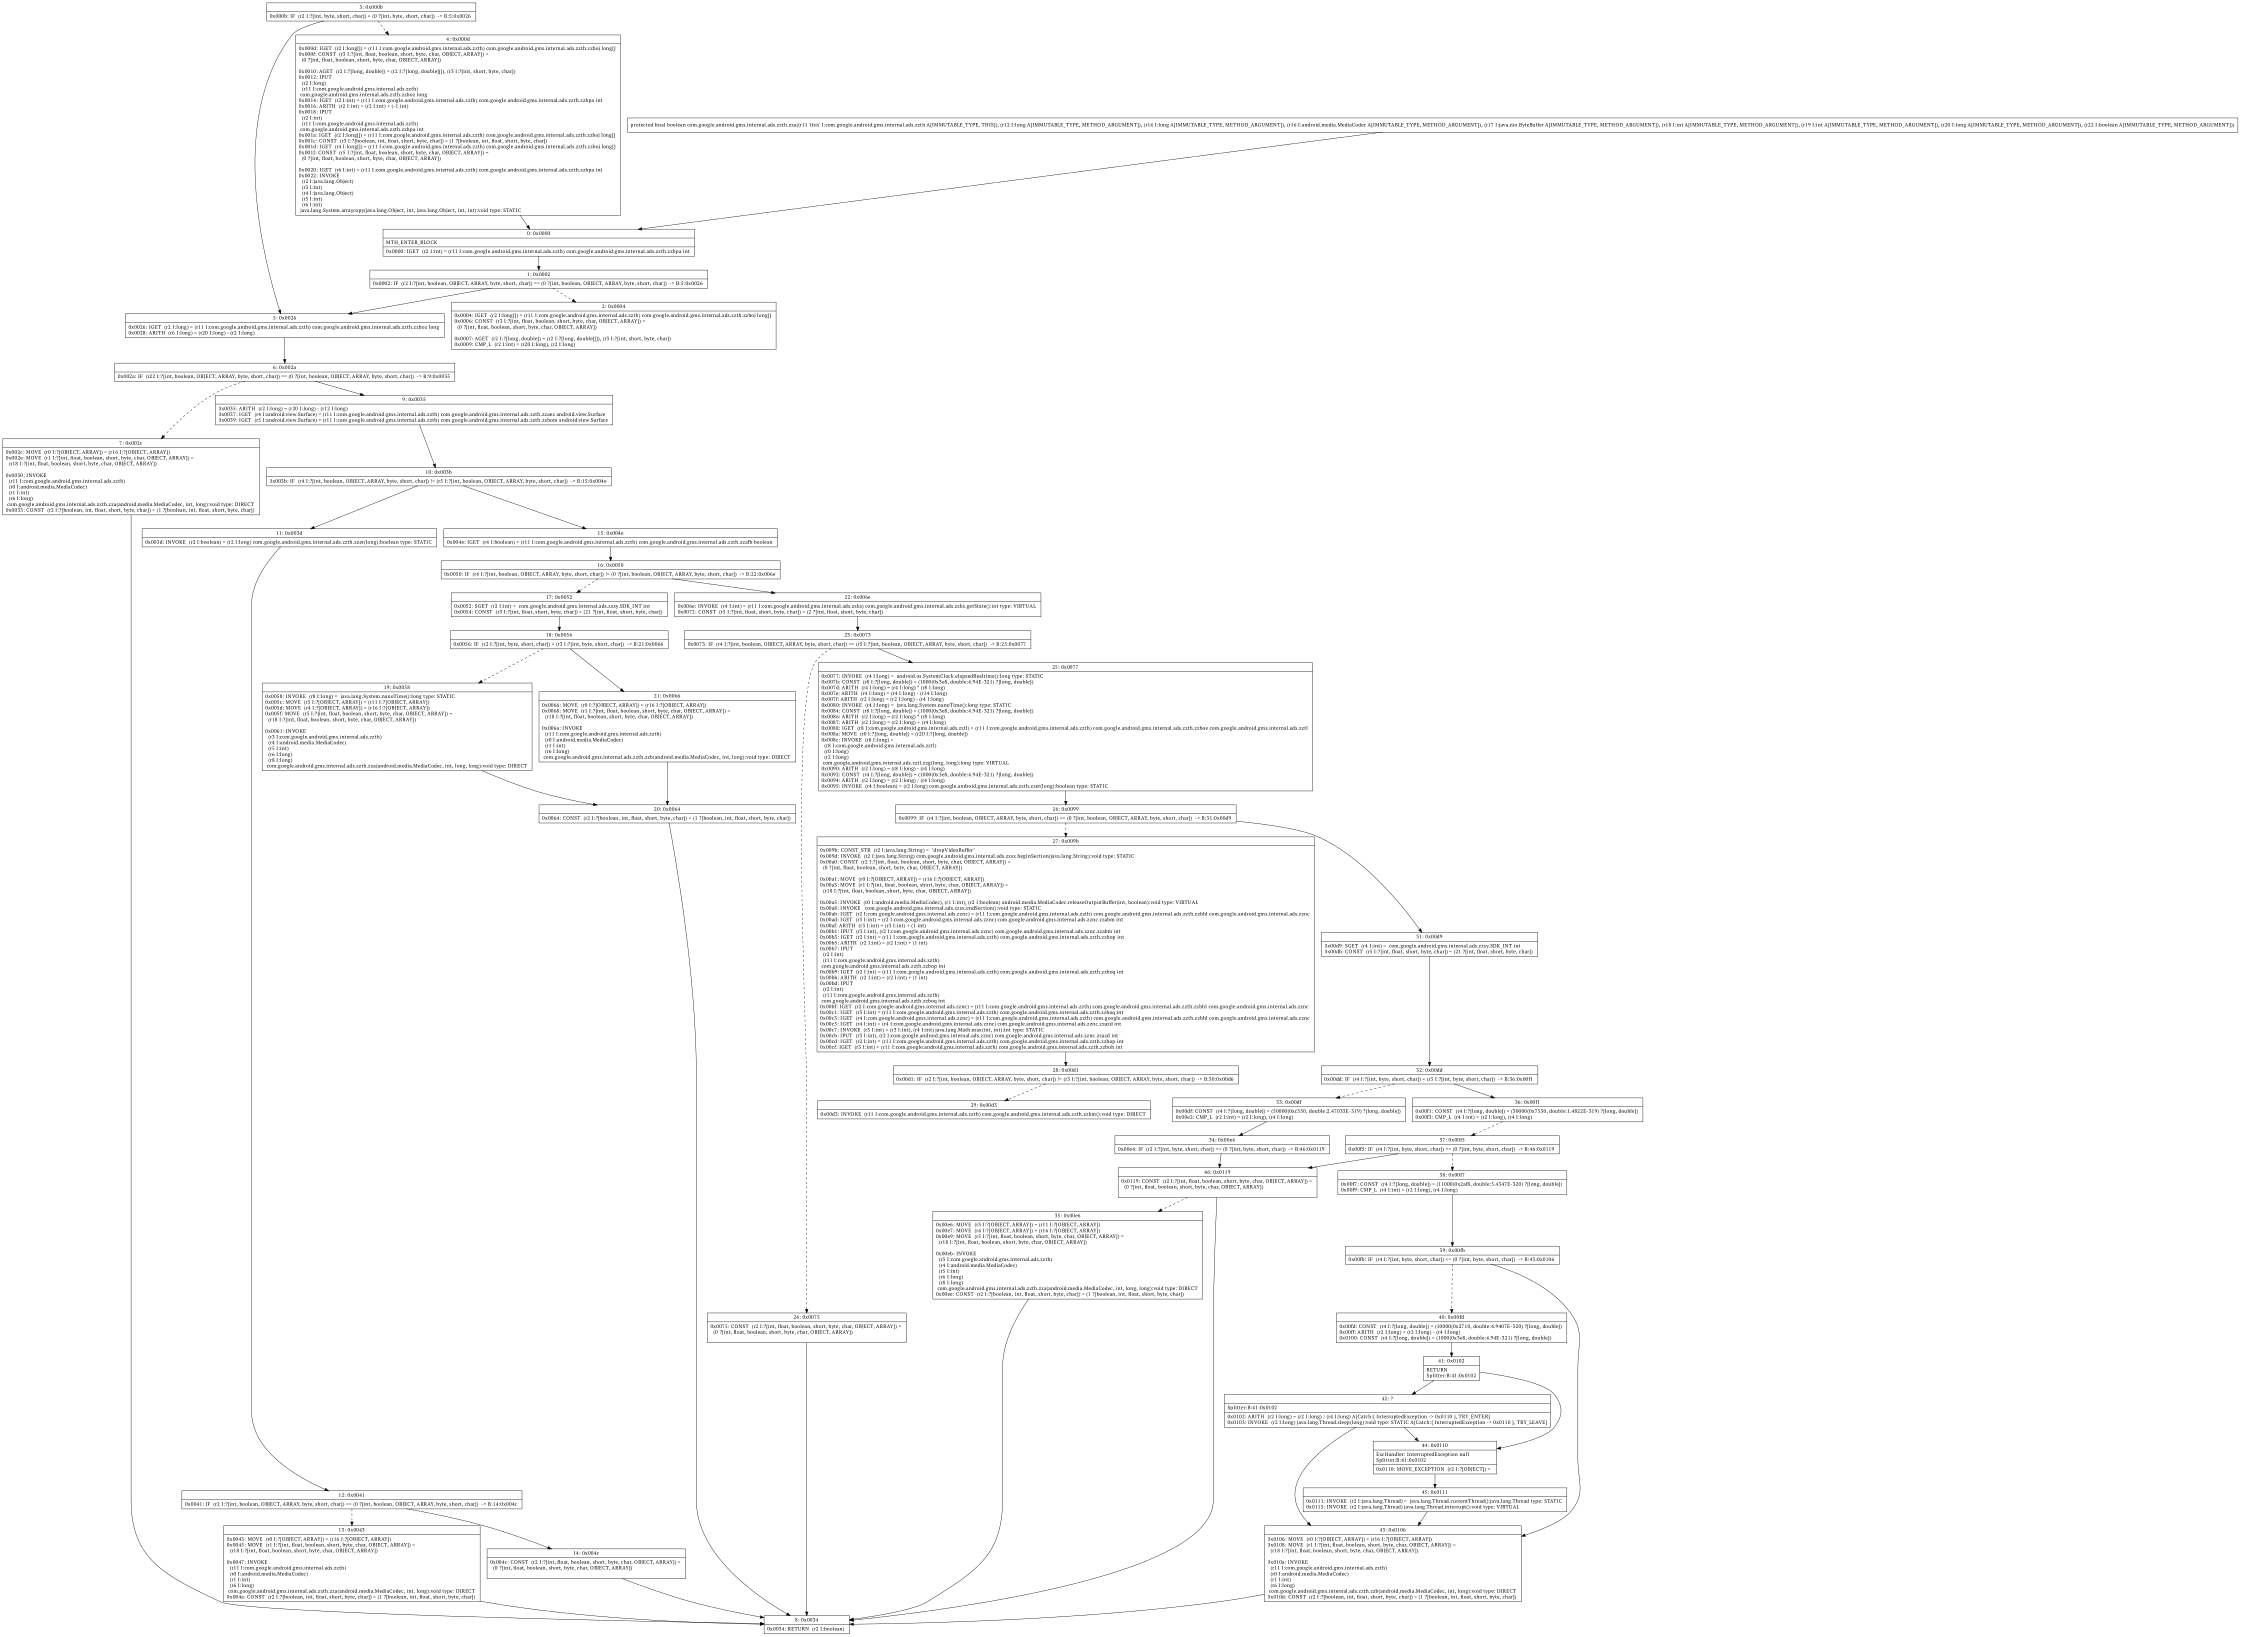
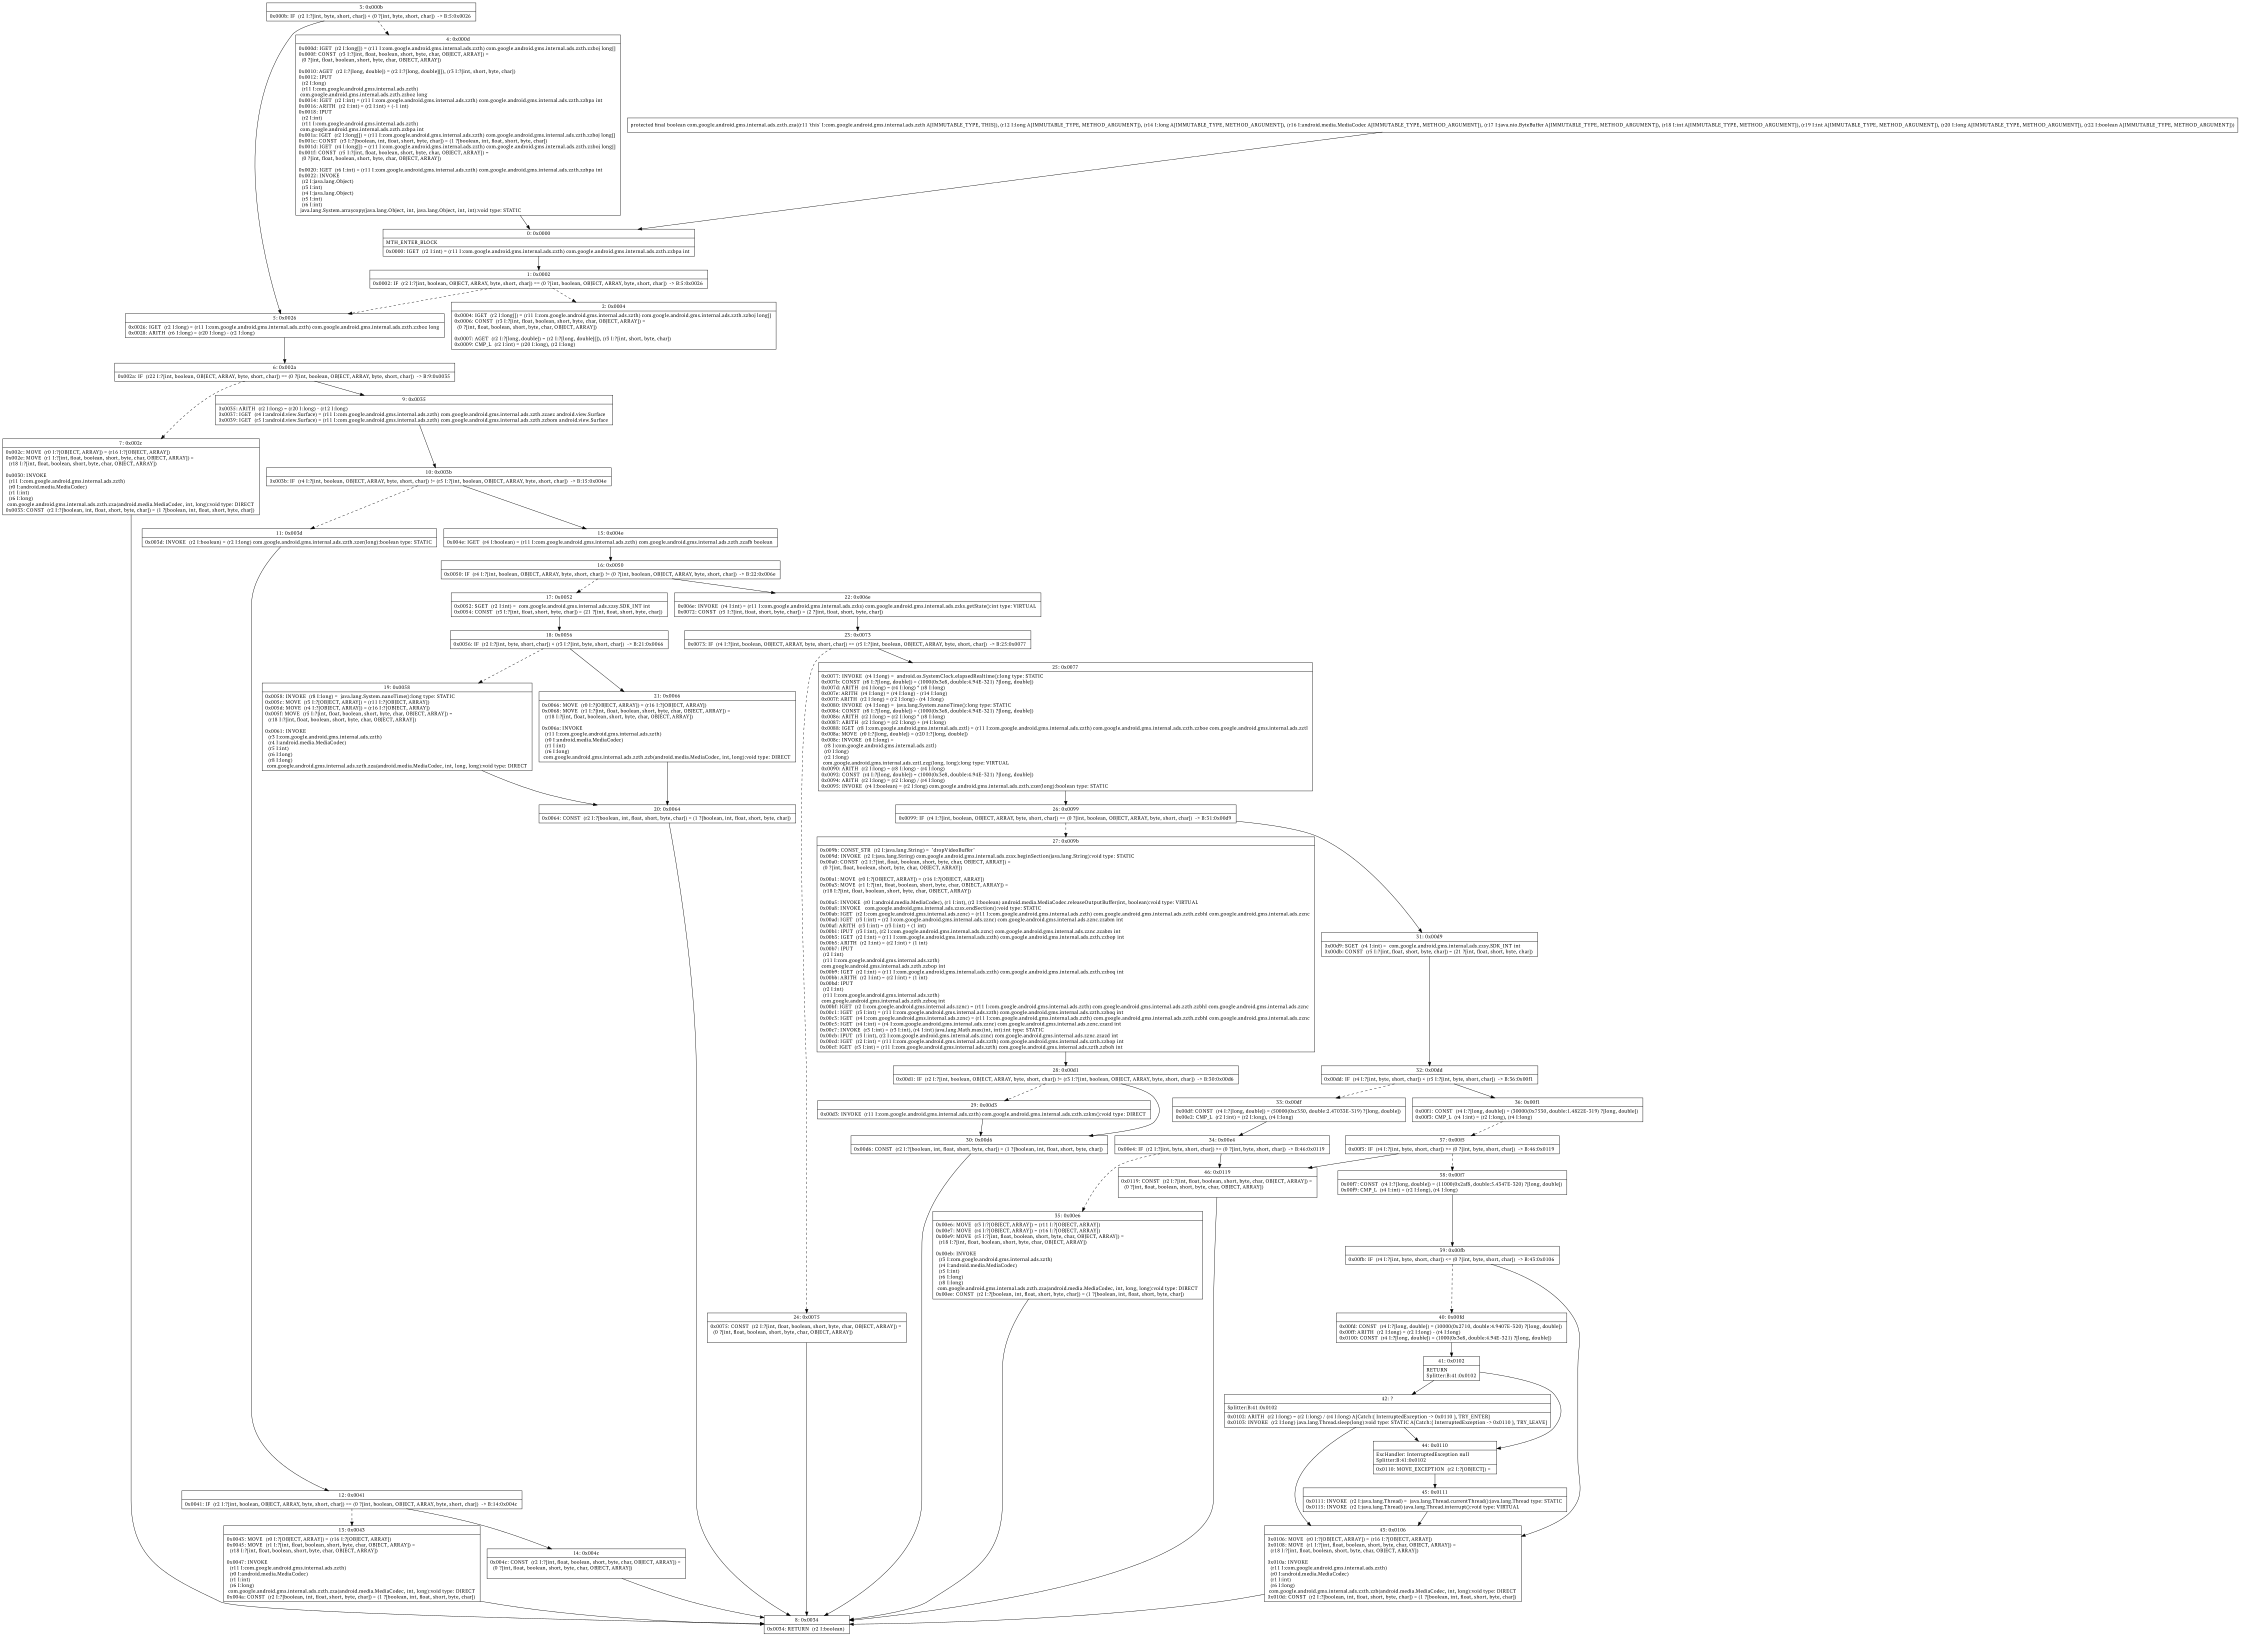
(422, 301) -> (422, 301)
(366, 507) -> (366, 507)
none -> (979, 1145)
(1175, 1204) -> (1114, 1169)
